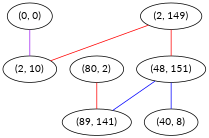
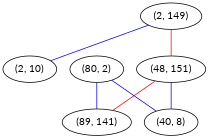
(30, 16) -> none
(100, 43) -> (100, 43)
none -> (130, 93)
(97, 96) -> (97, 96)
(134, 96) -> (138, 93)
